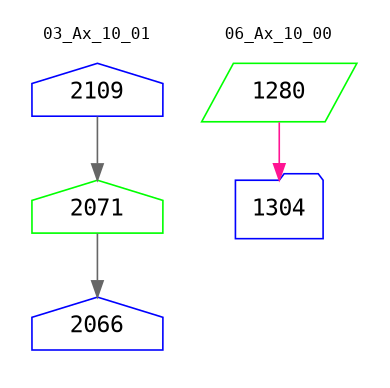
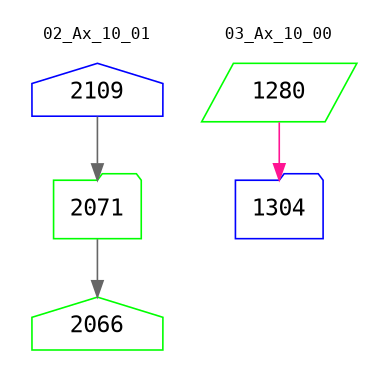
(97, 35) -> (97, 35)
(279, 35) -> (279, 35)
(97, 209) -> (97, 209)
(97, 326) -> (97, 326)
